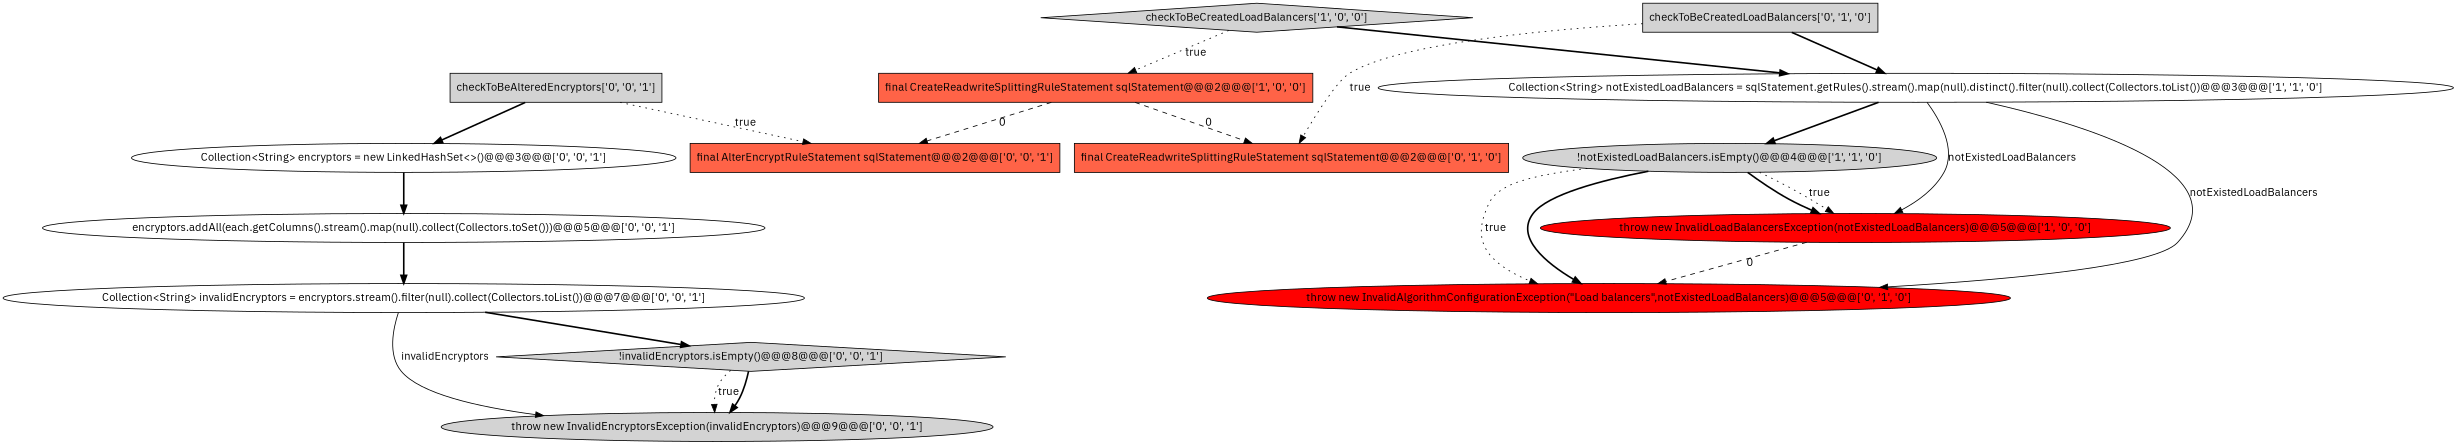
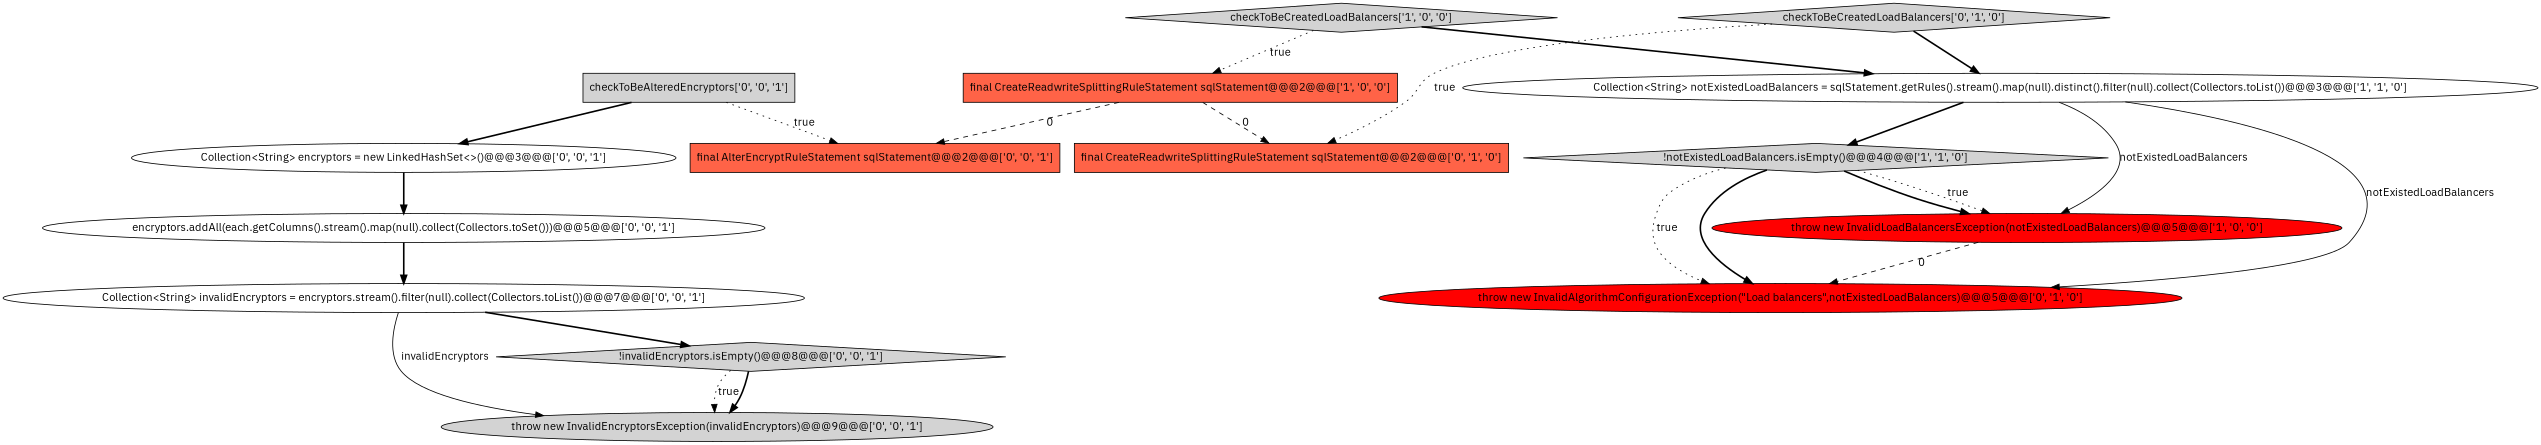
(1760, 18) -> (1894, 18)
(1730, 158) -> (1816, 158)
